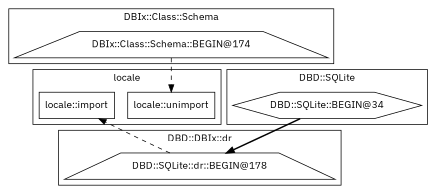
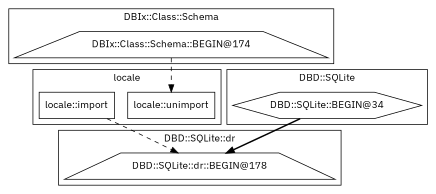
(138, 138) -> (141, 135)
(200, 139) -> (200, 139)
